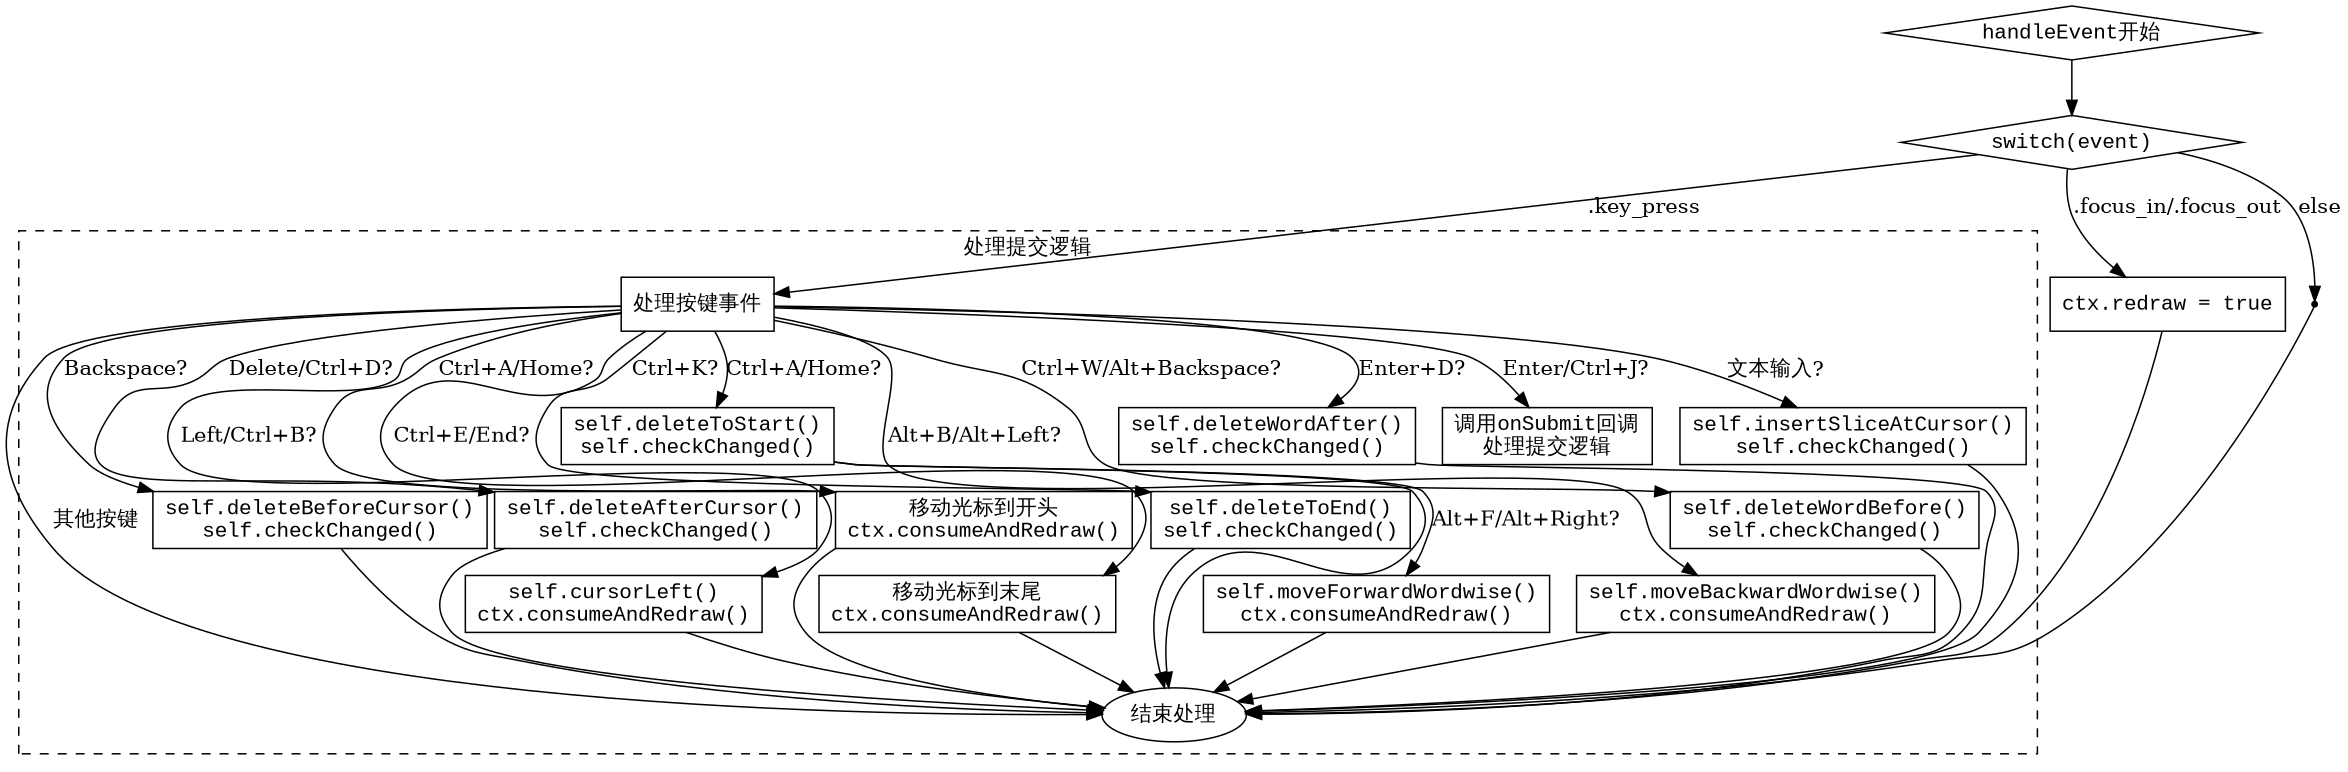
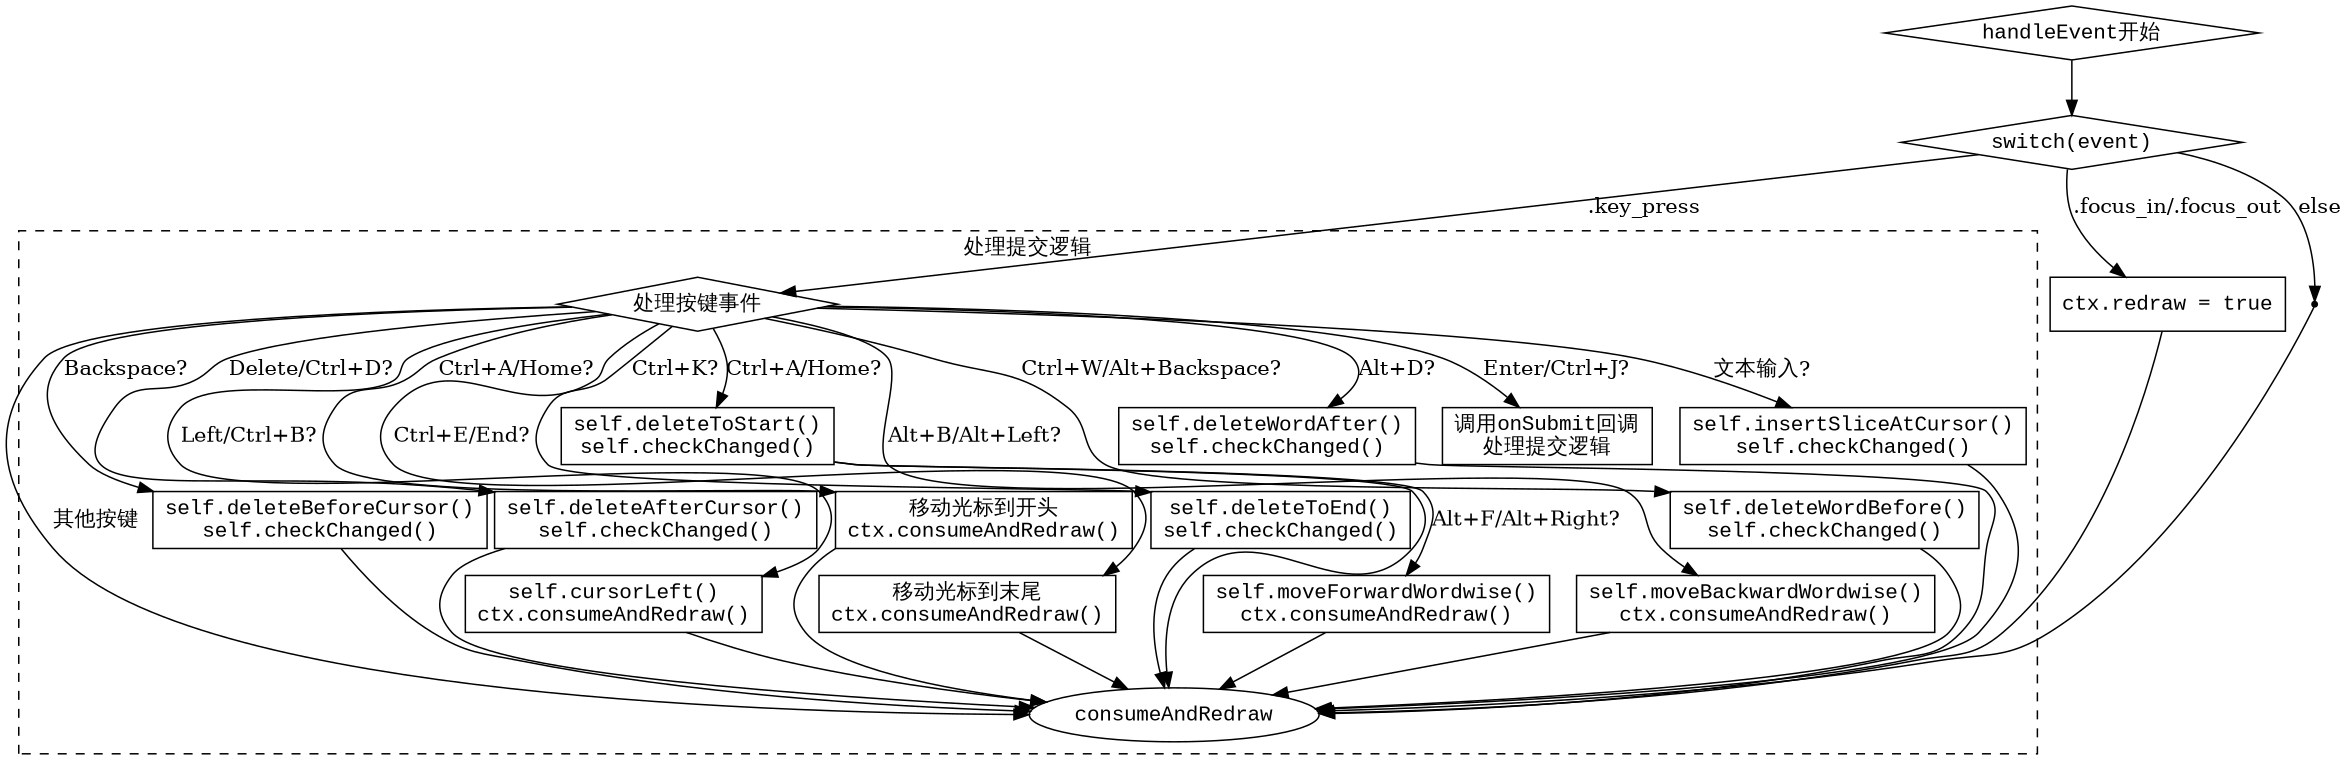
(698, 304) -> (698, 304)
(1412, 369) -> (1397, 369)
(1174, 715) -> (1174, 715)
